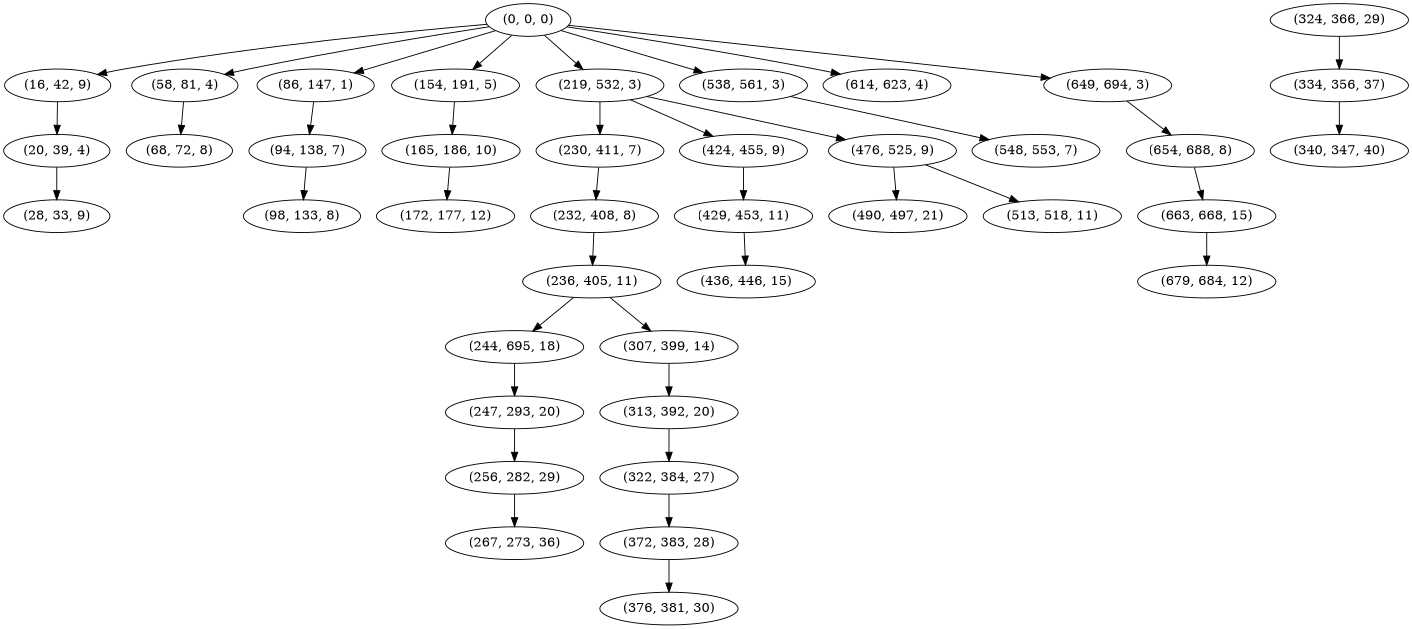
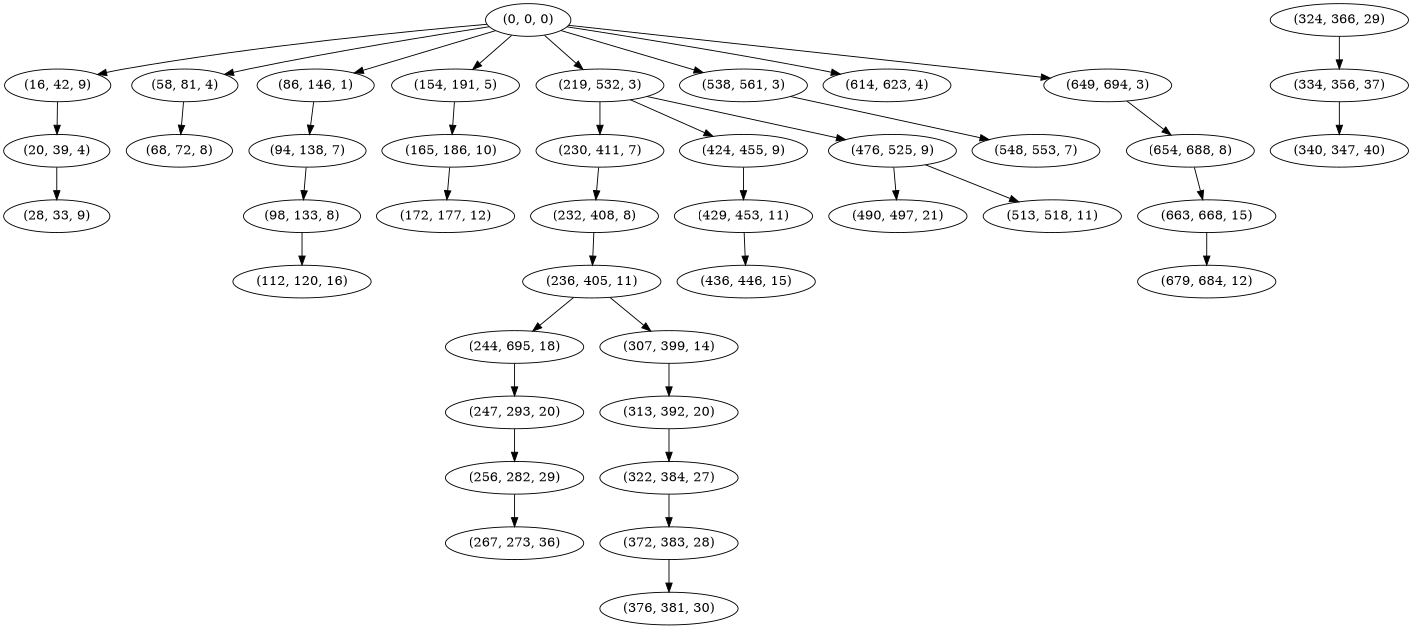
(316, 85) -> (316, 85)
none -> (302, 282)
